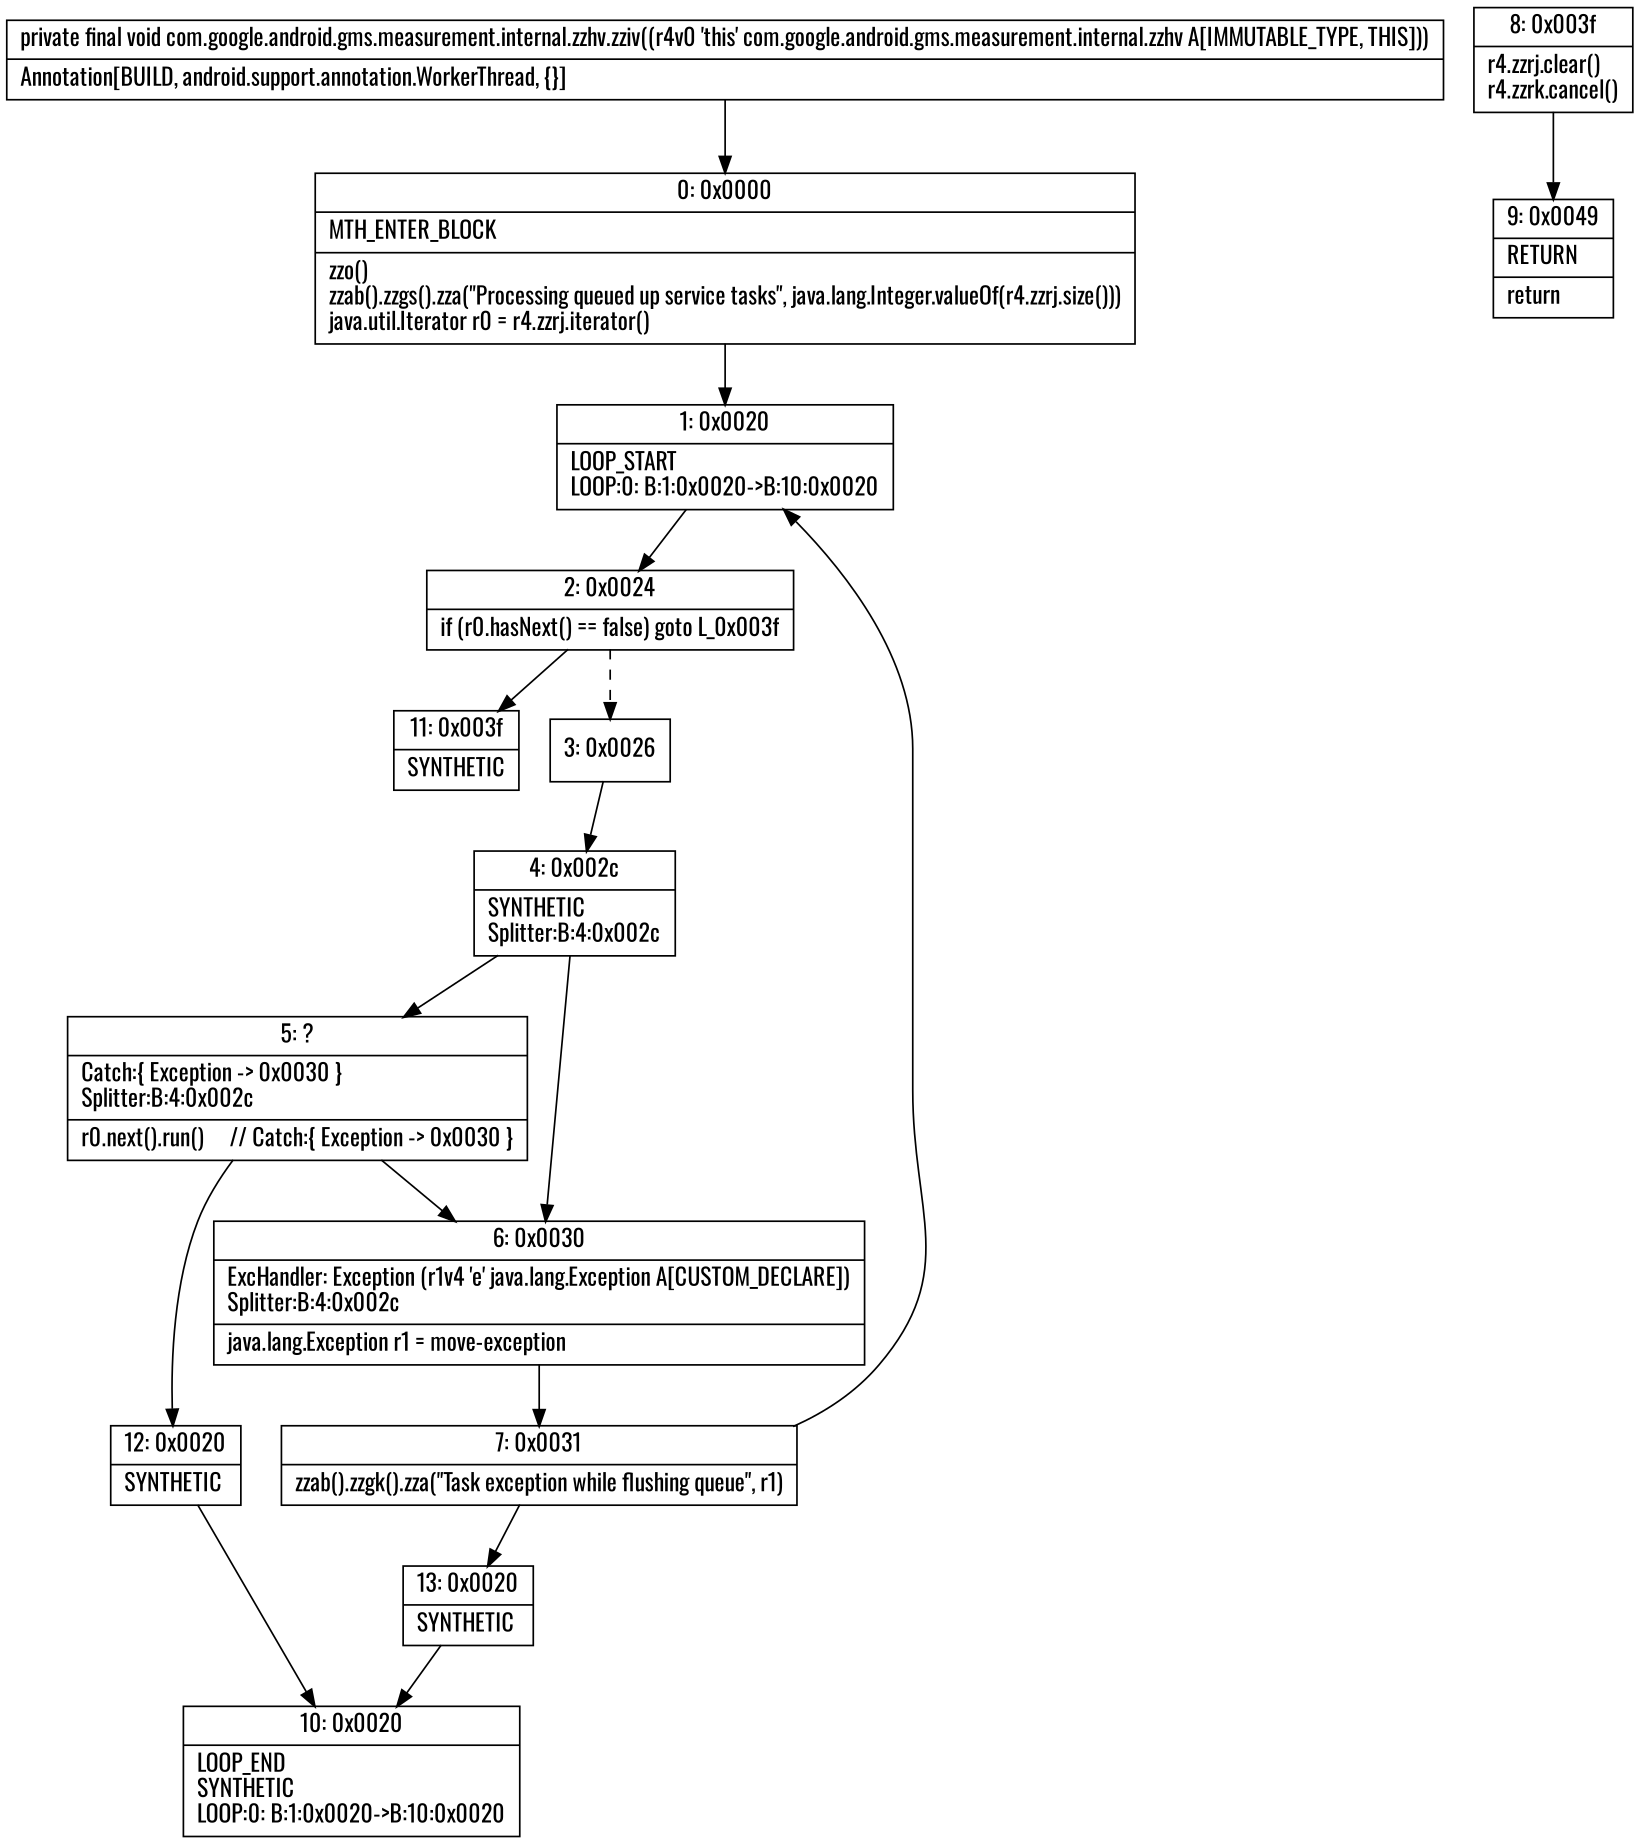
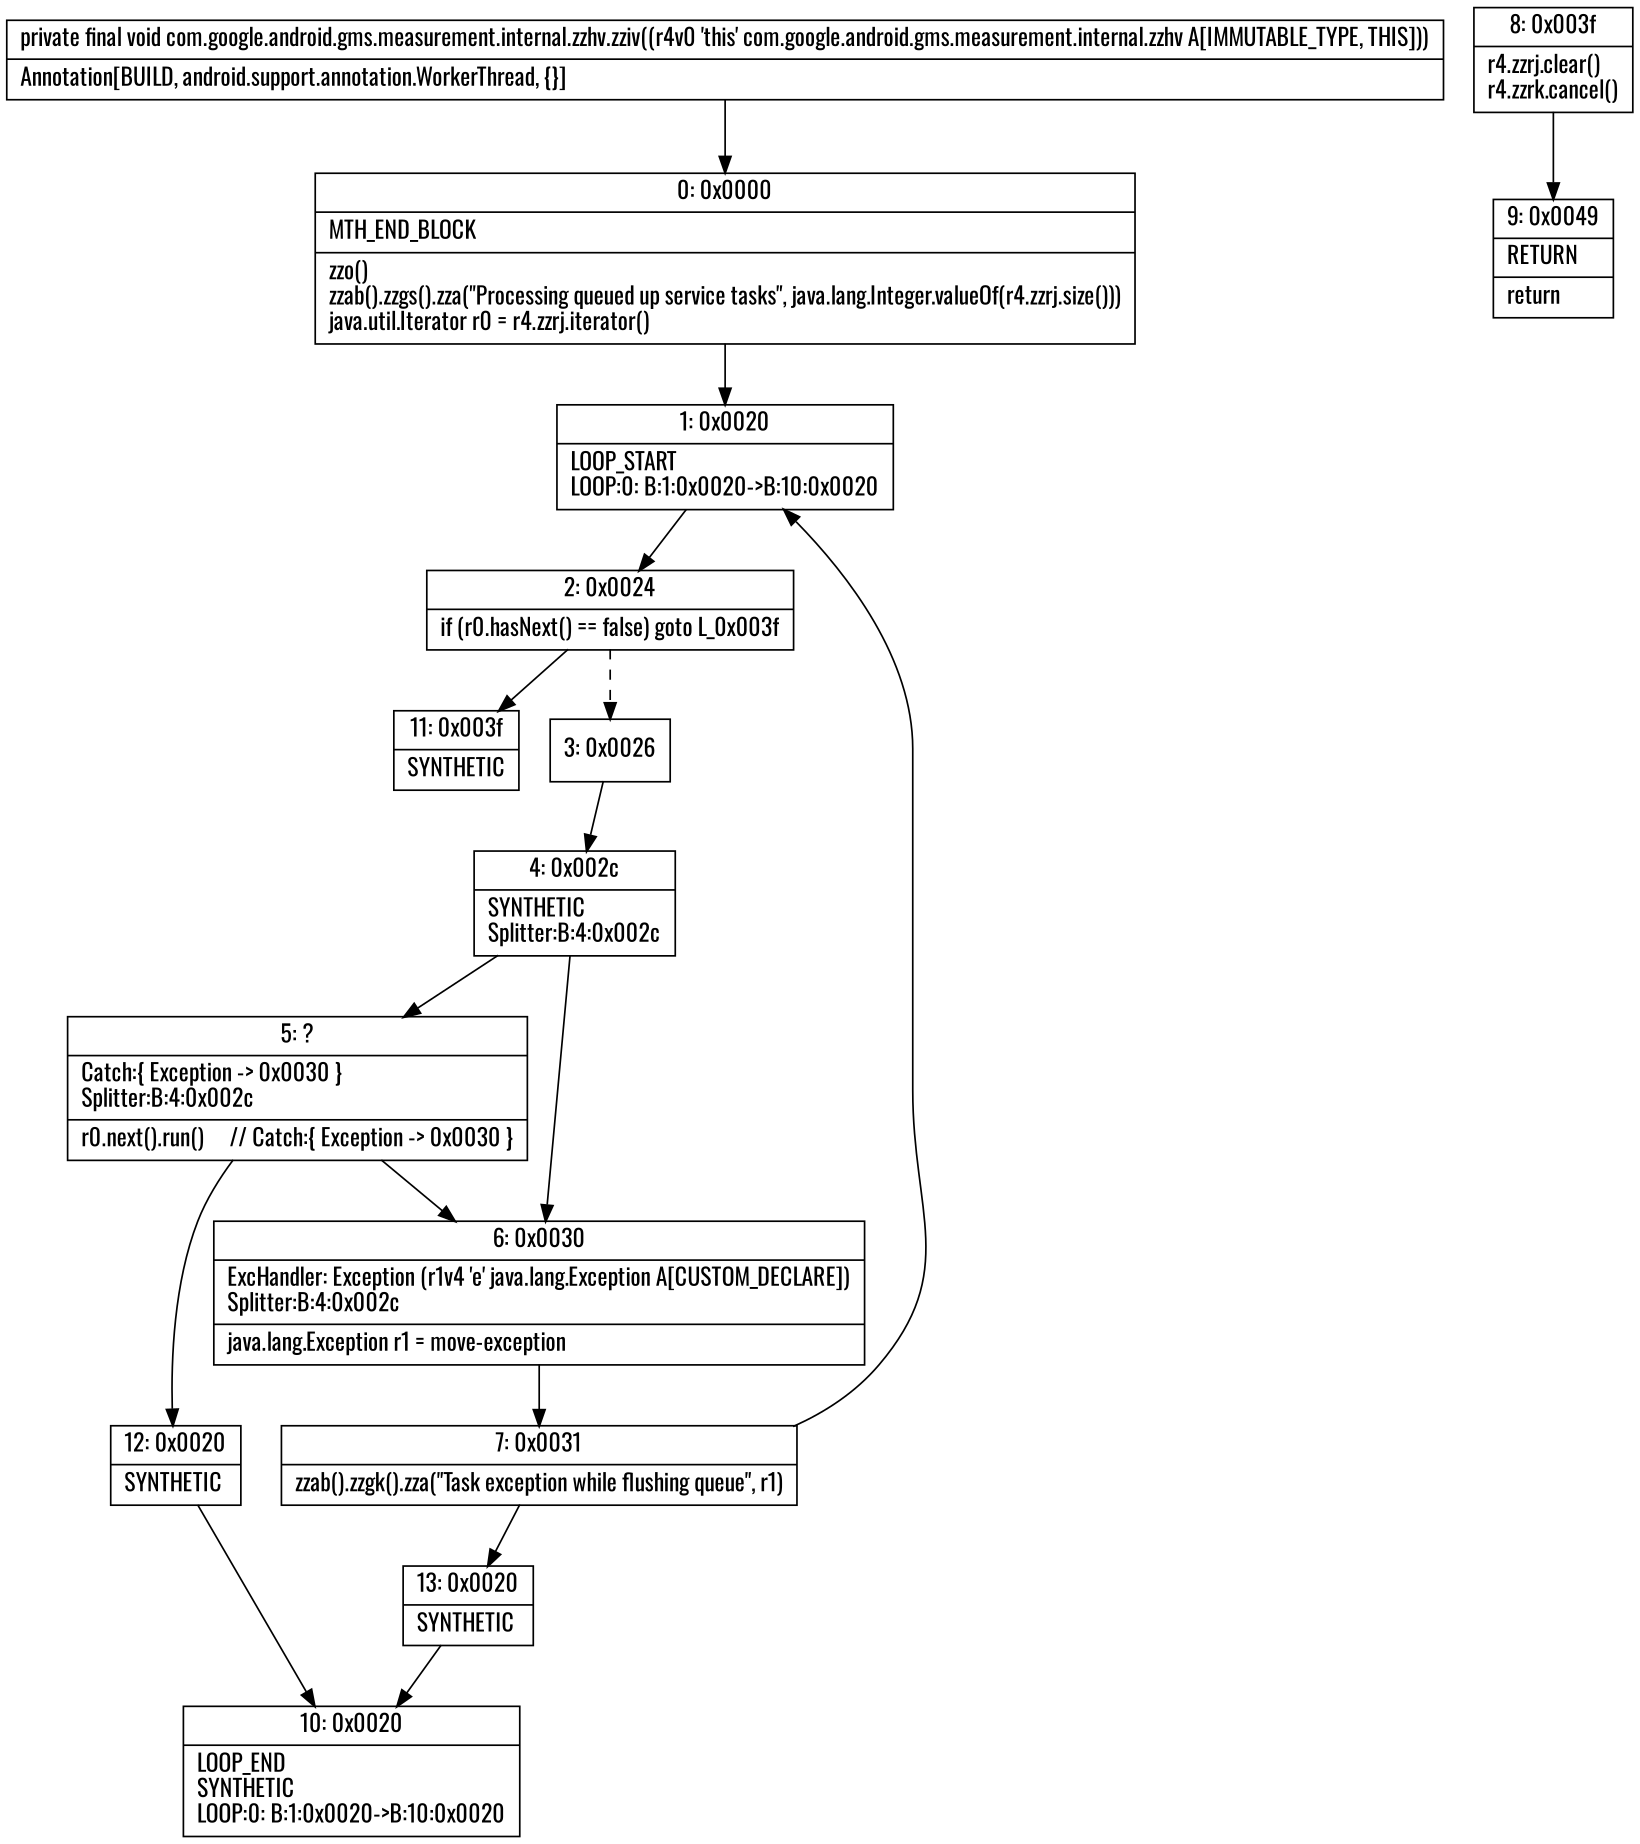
(413, 232) -> (403, 232)
